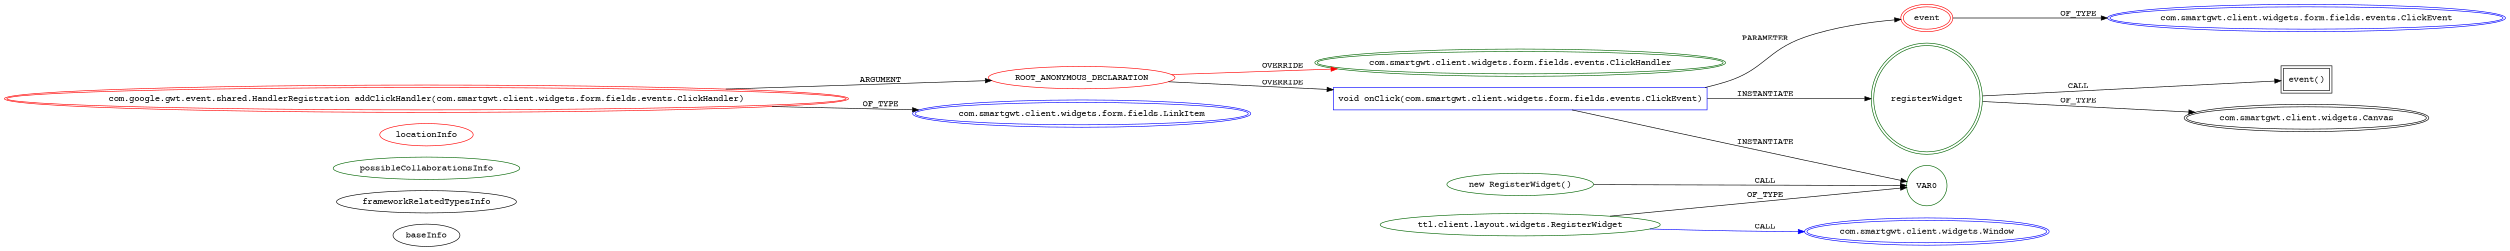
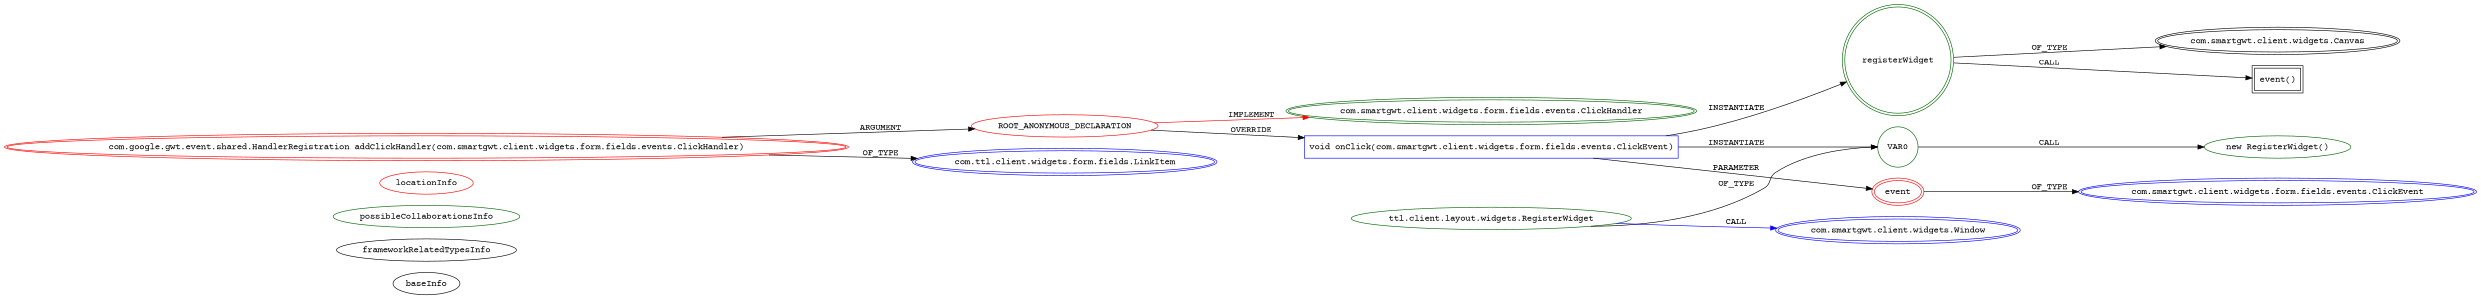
(1283, 65) -> (1251, 114)
(1082, 114) -> (1065, 162)
(1747, 185) -> (2058, 147)
